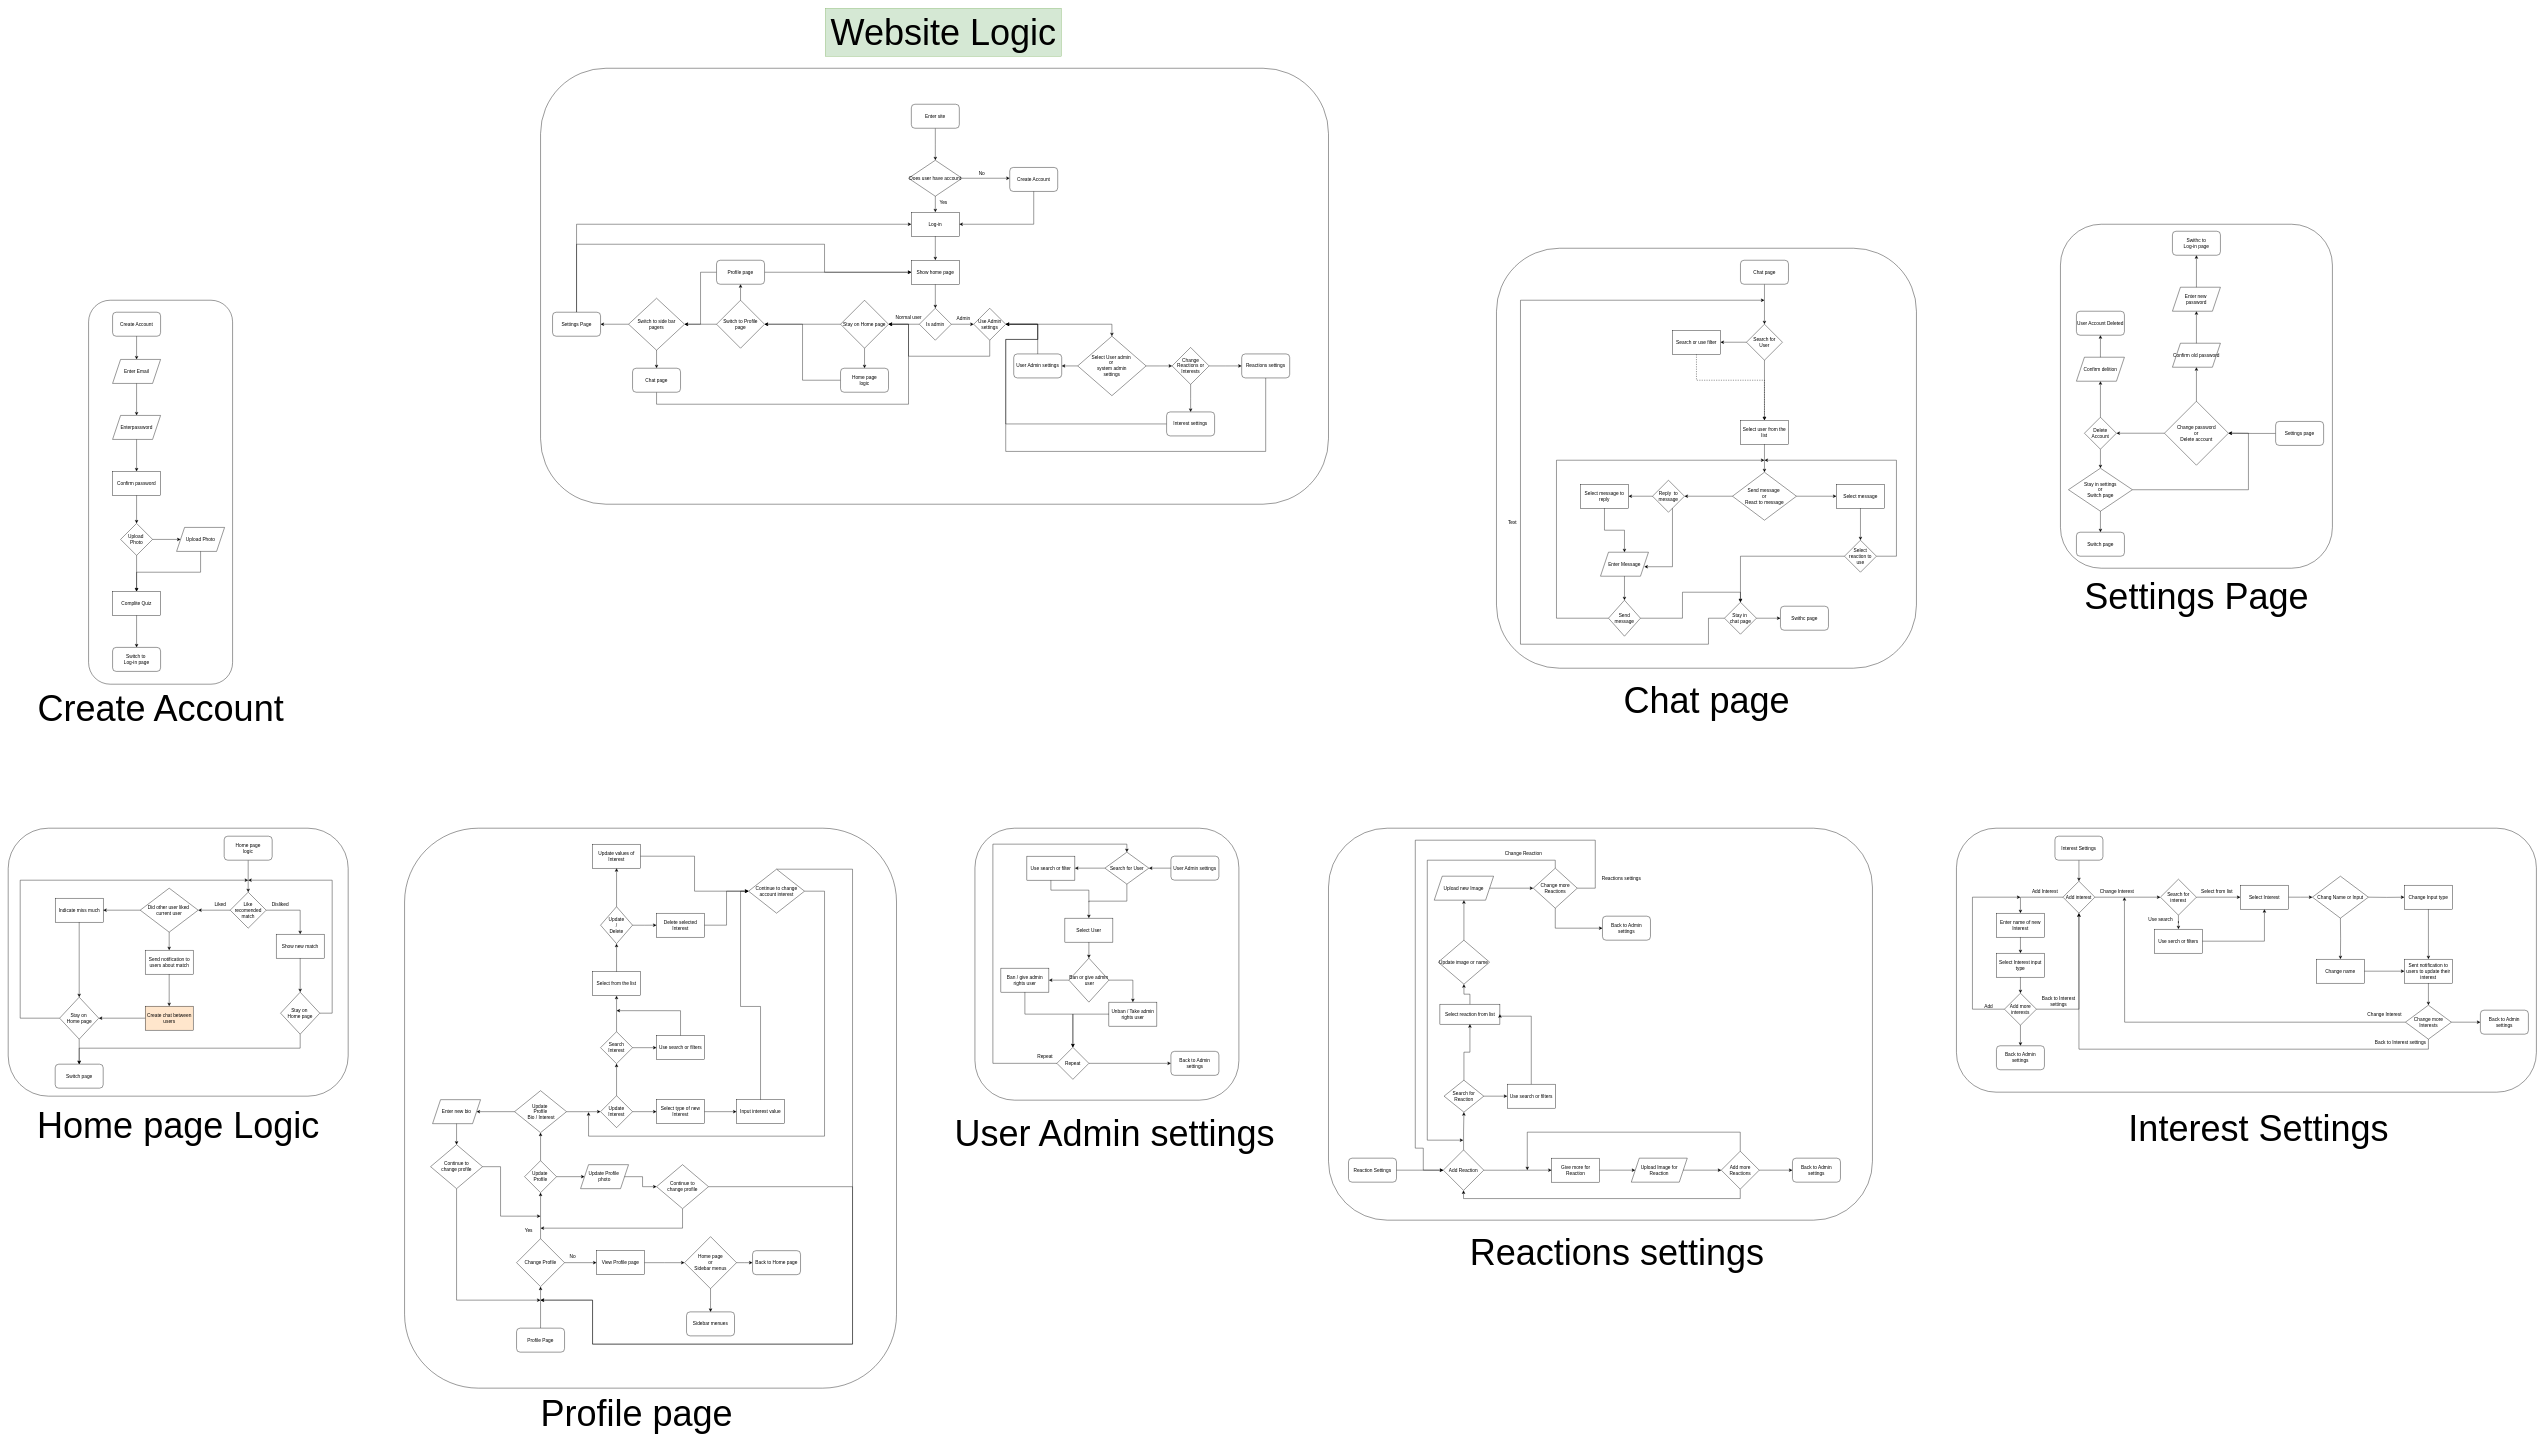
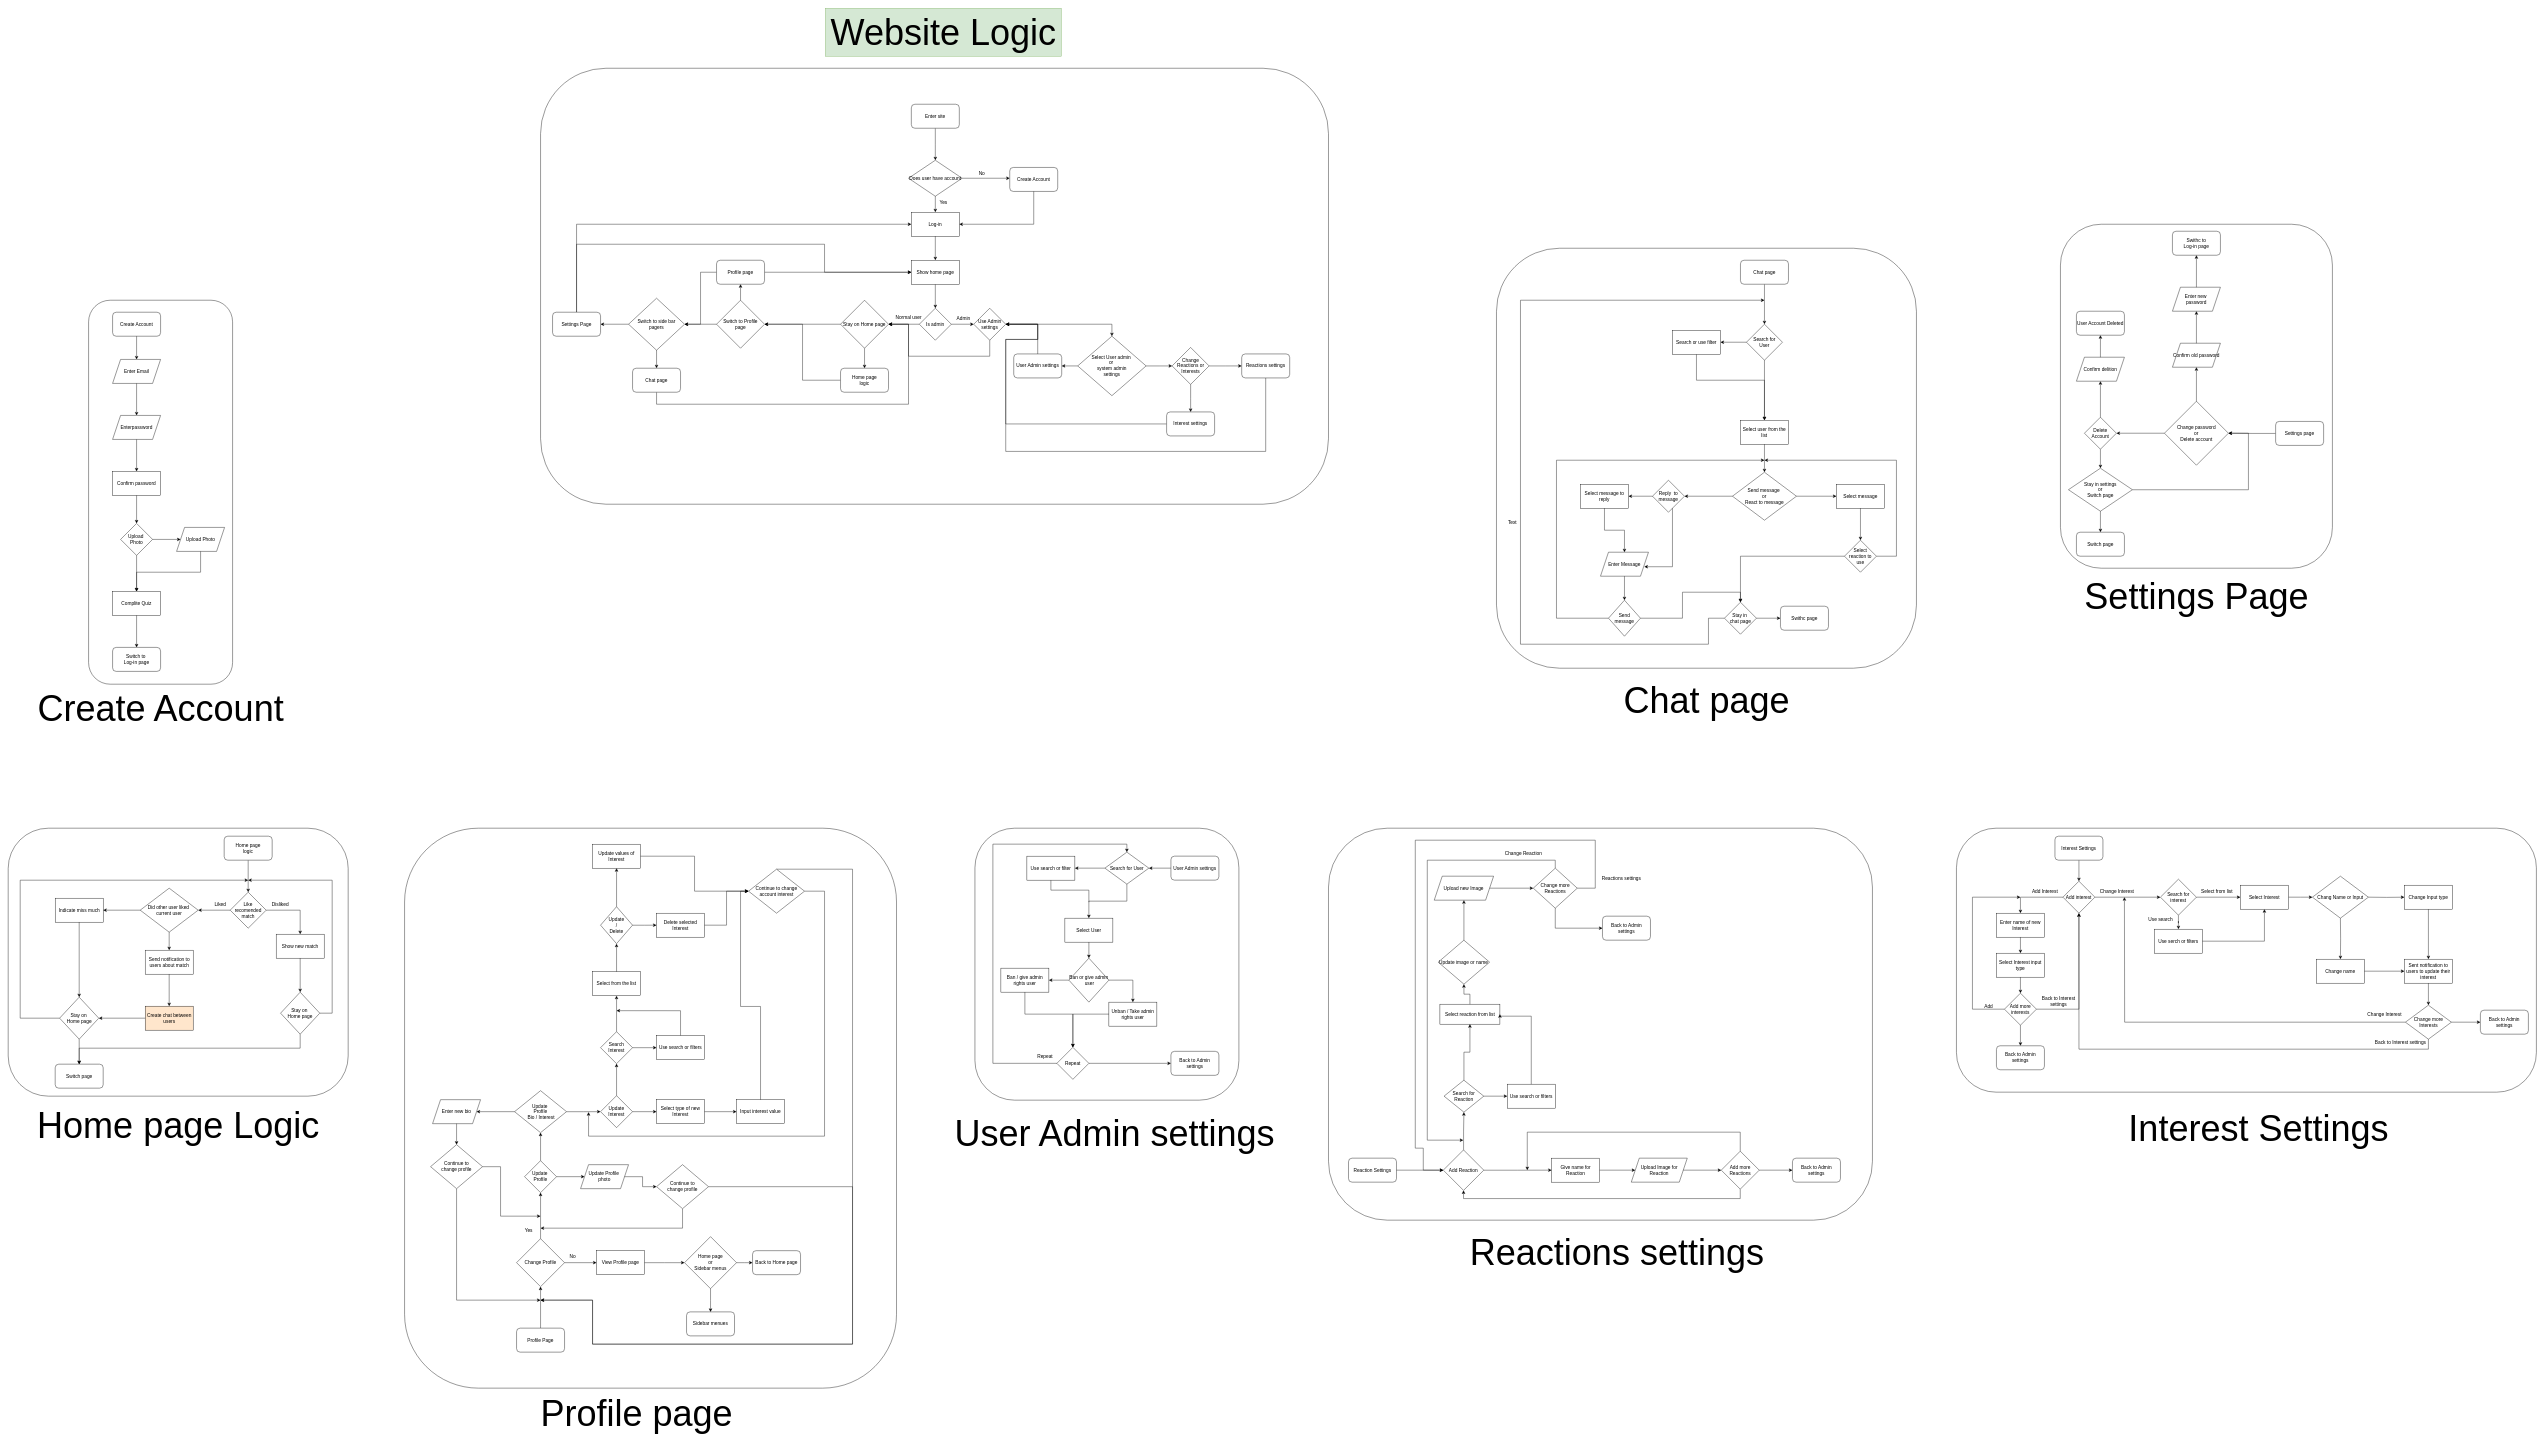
(1716, 380) -> (1716, 380)
(1576, 1170) -> (1576, 1170)
